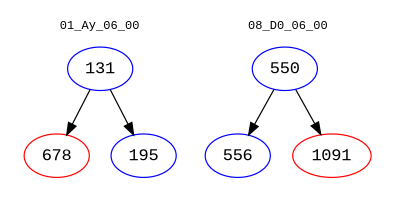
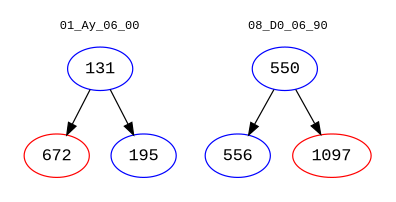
(288, 26) -> (288, 26)
(57, 156) -> (57, 156)
(332, 156) -> (332, 156)
